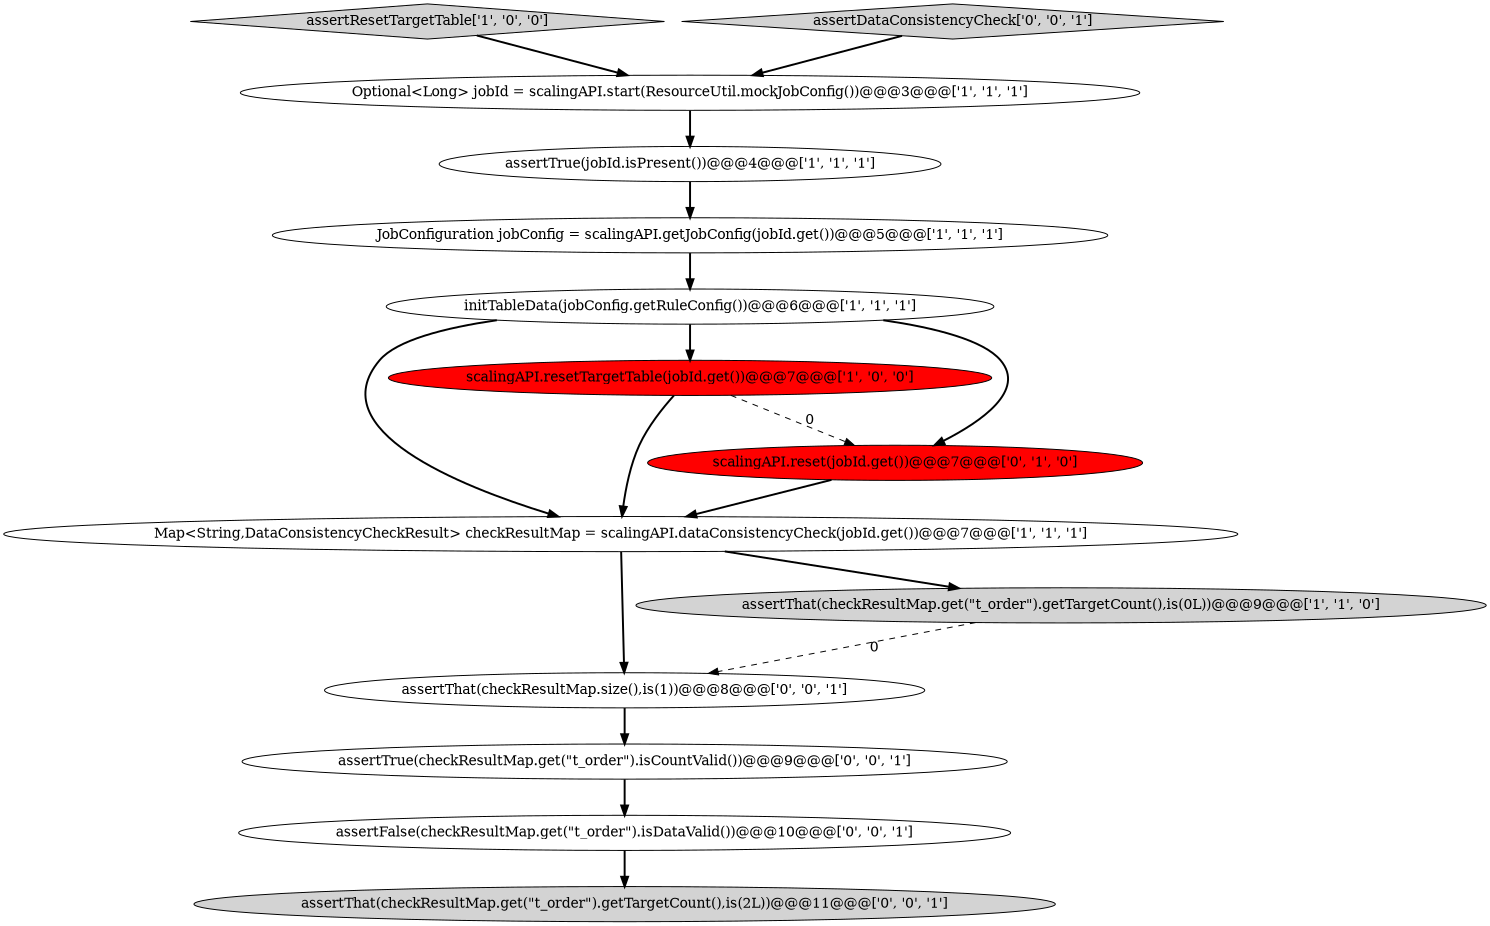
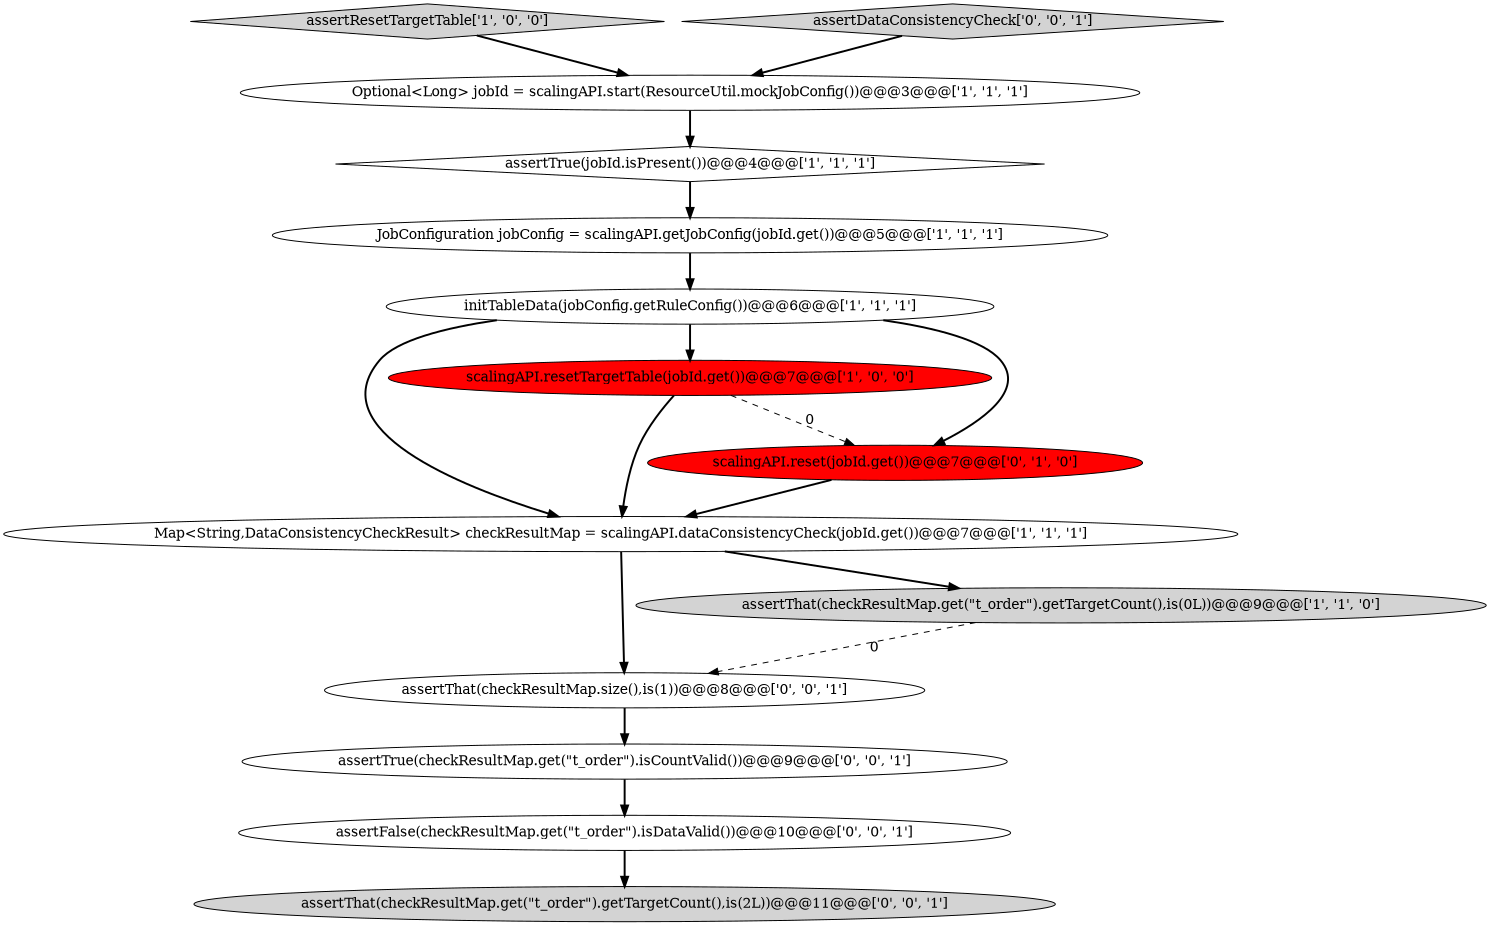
(690, 164) -> (690, 164)
